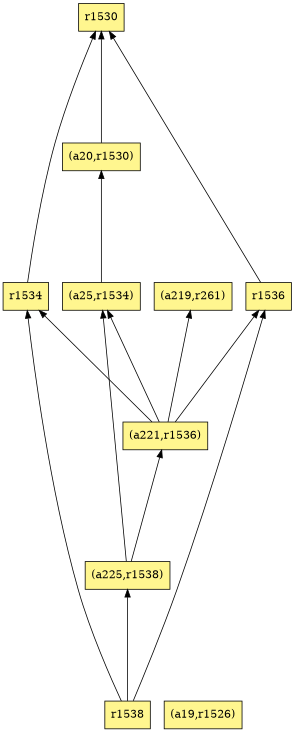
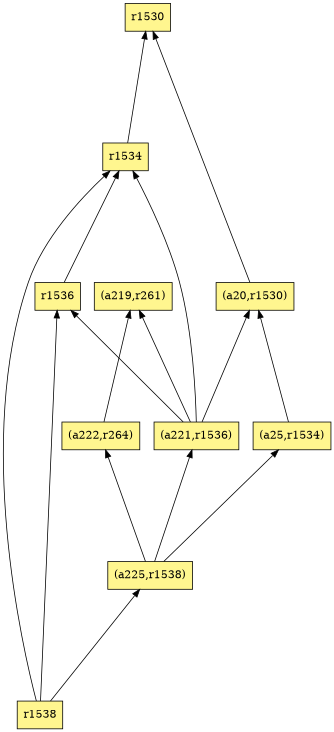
(187, 160) -> (90, 230)
(135, 370) -> (224, 370)
none -> (101, 436)
(203, 715) -> none
